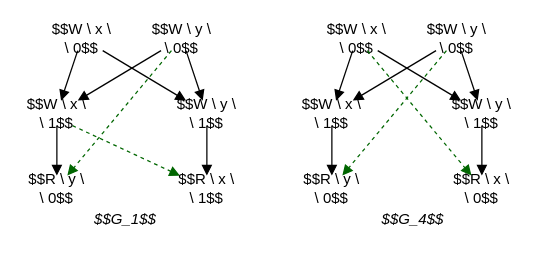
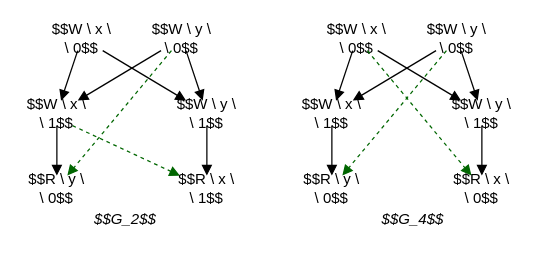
(126, 219) -> (126, 219)
